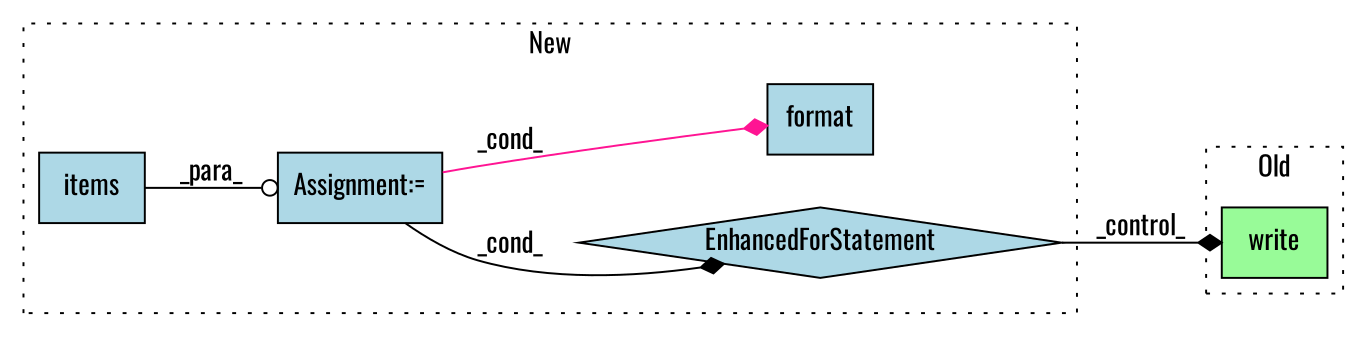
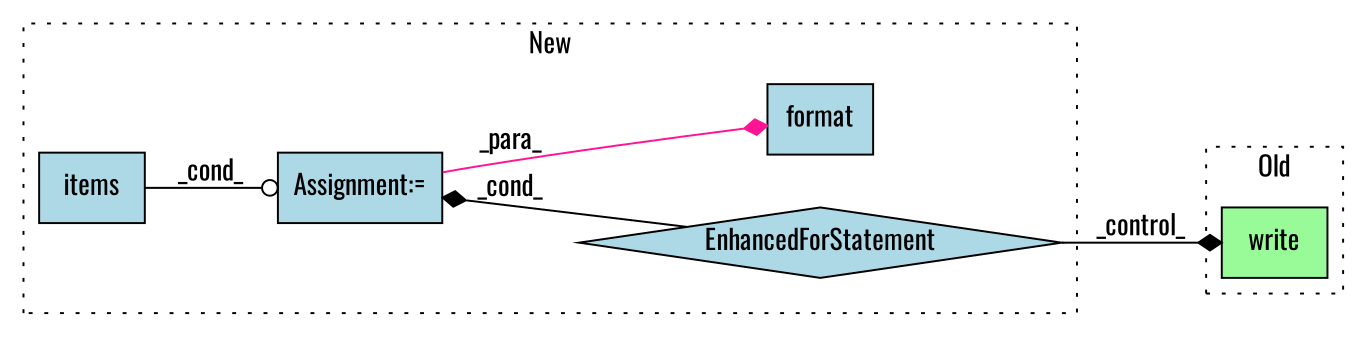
(511, 142) -> (511, 142)
(211, 173) -> (211, 173)
(548, 273) -> (577, 214)
